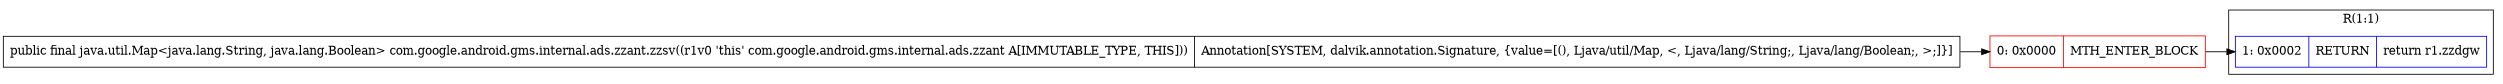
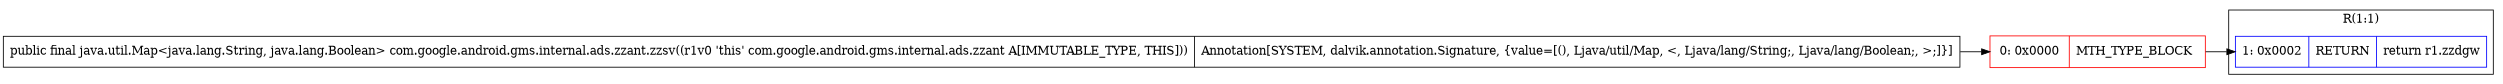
(2134, 51) -> (2134, 51)
